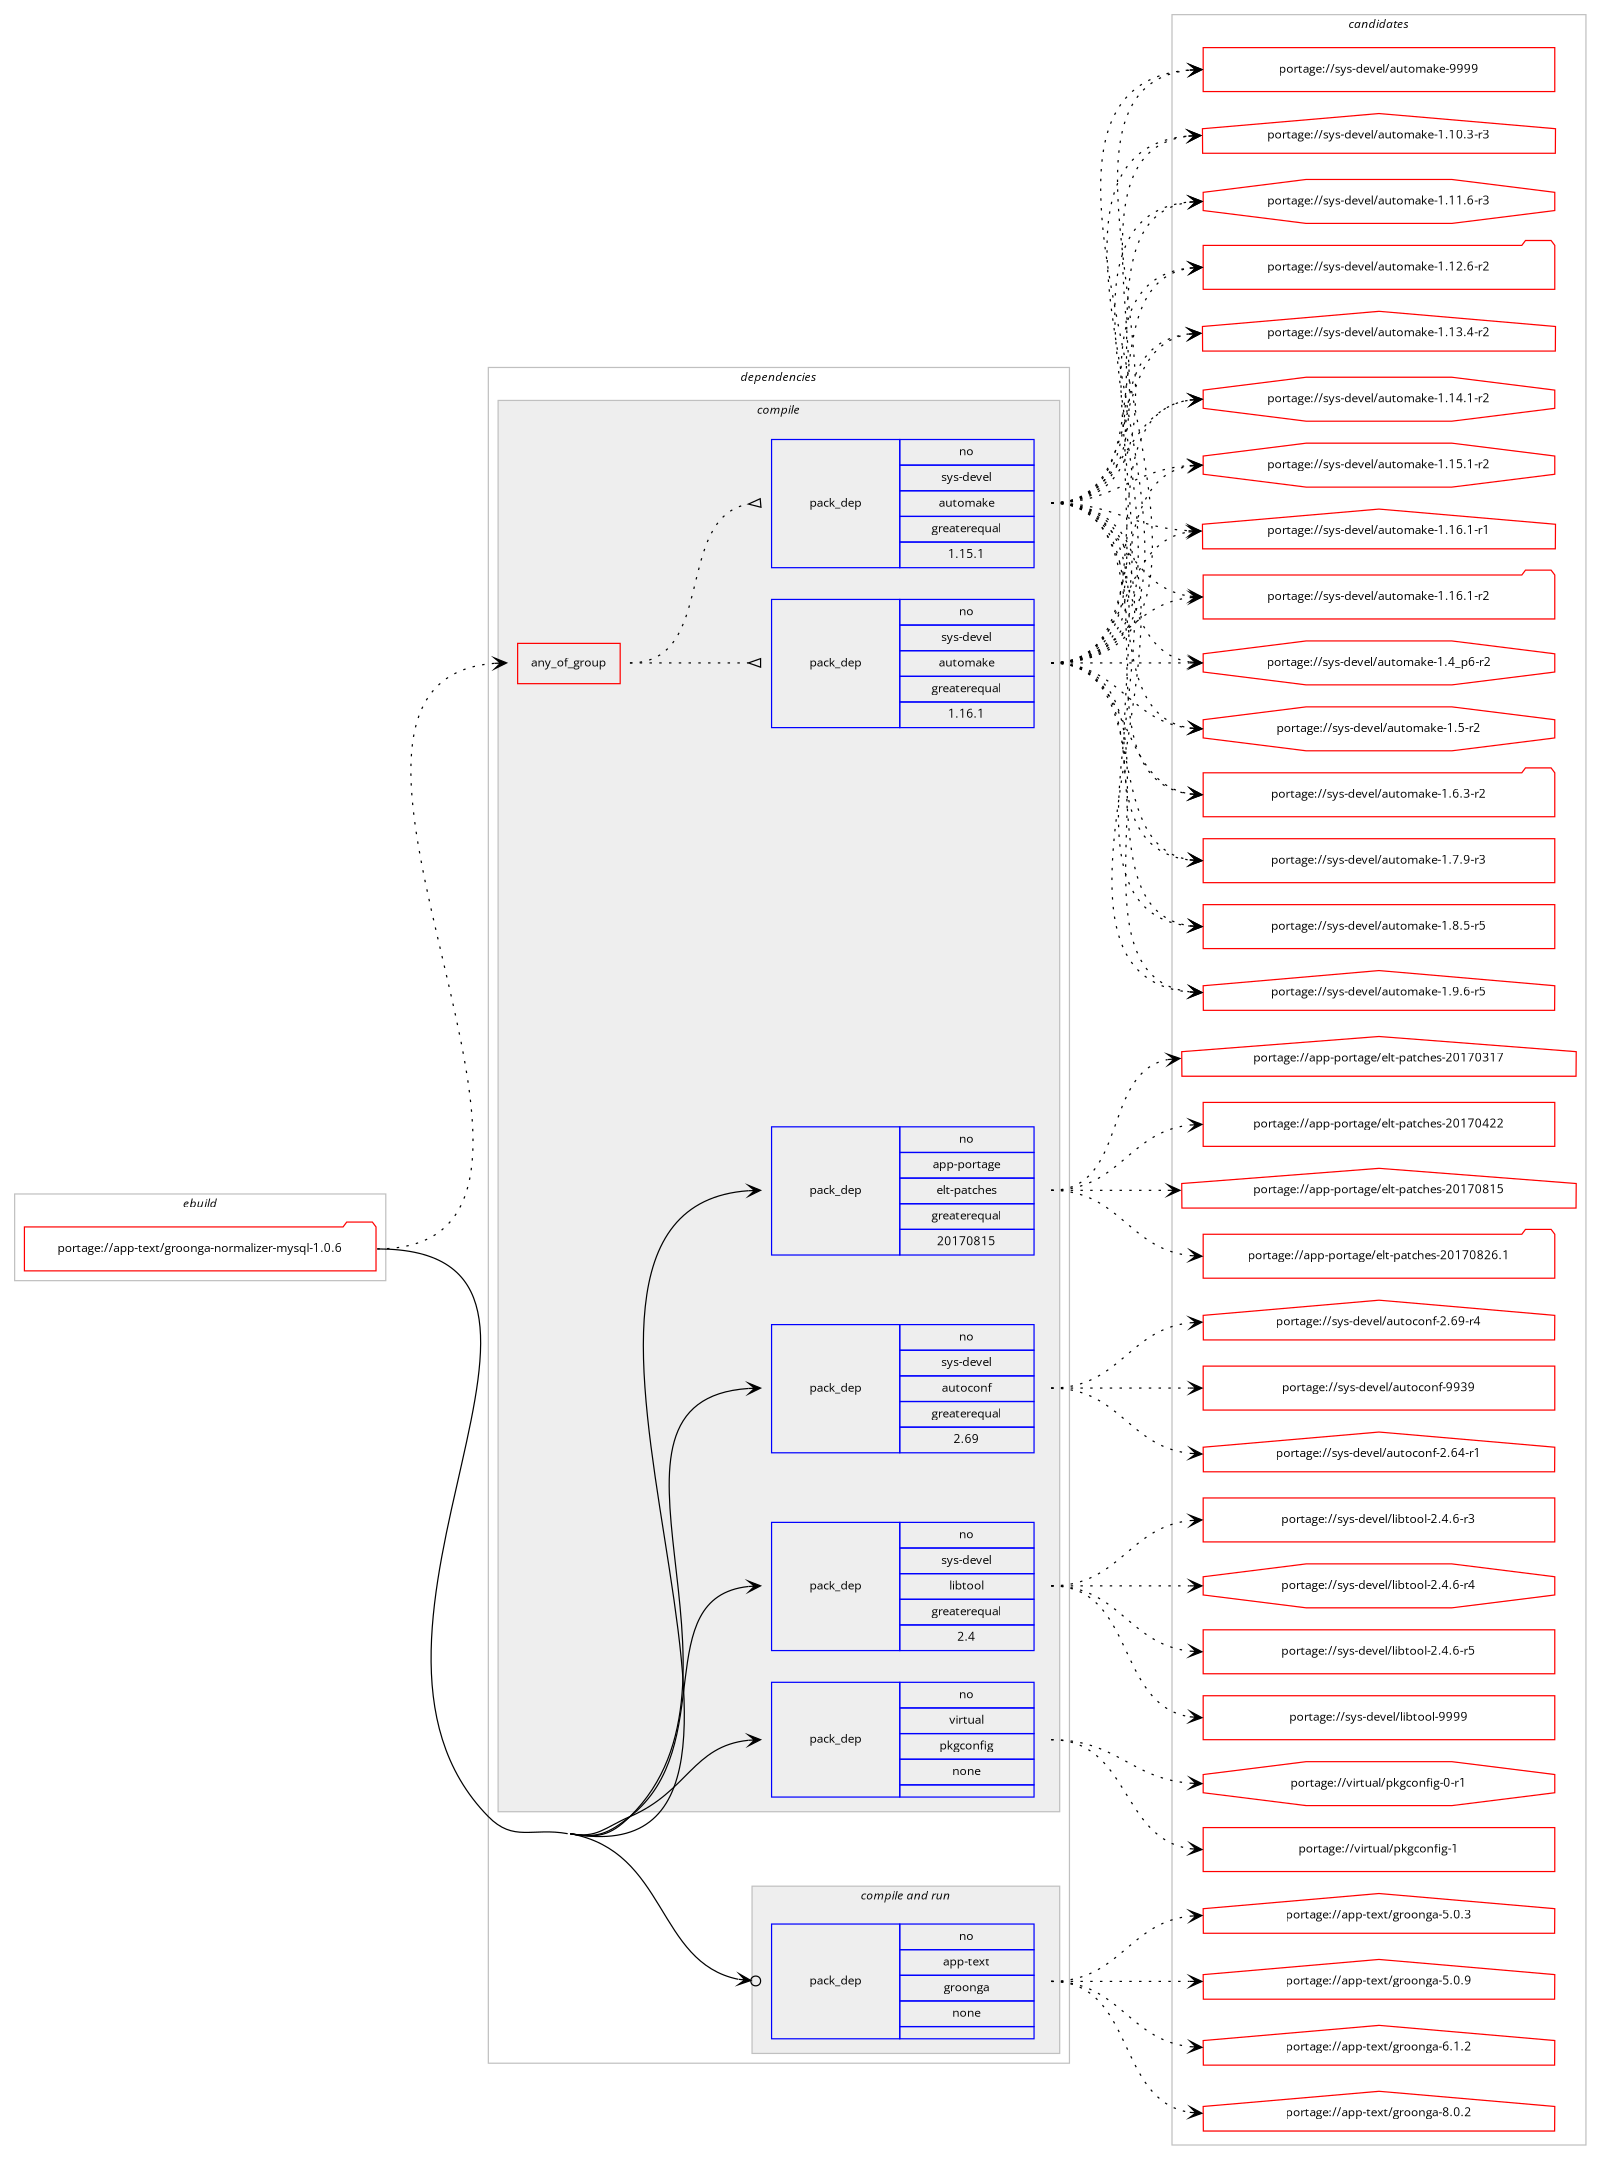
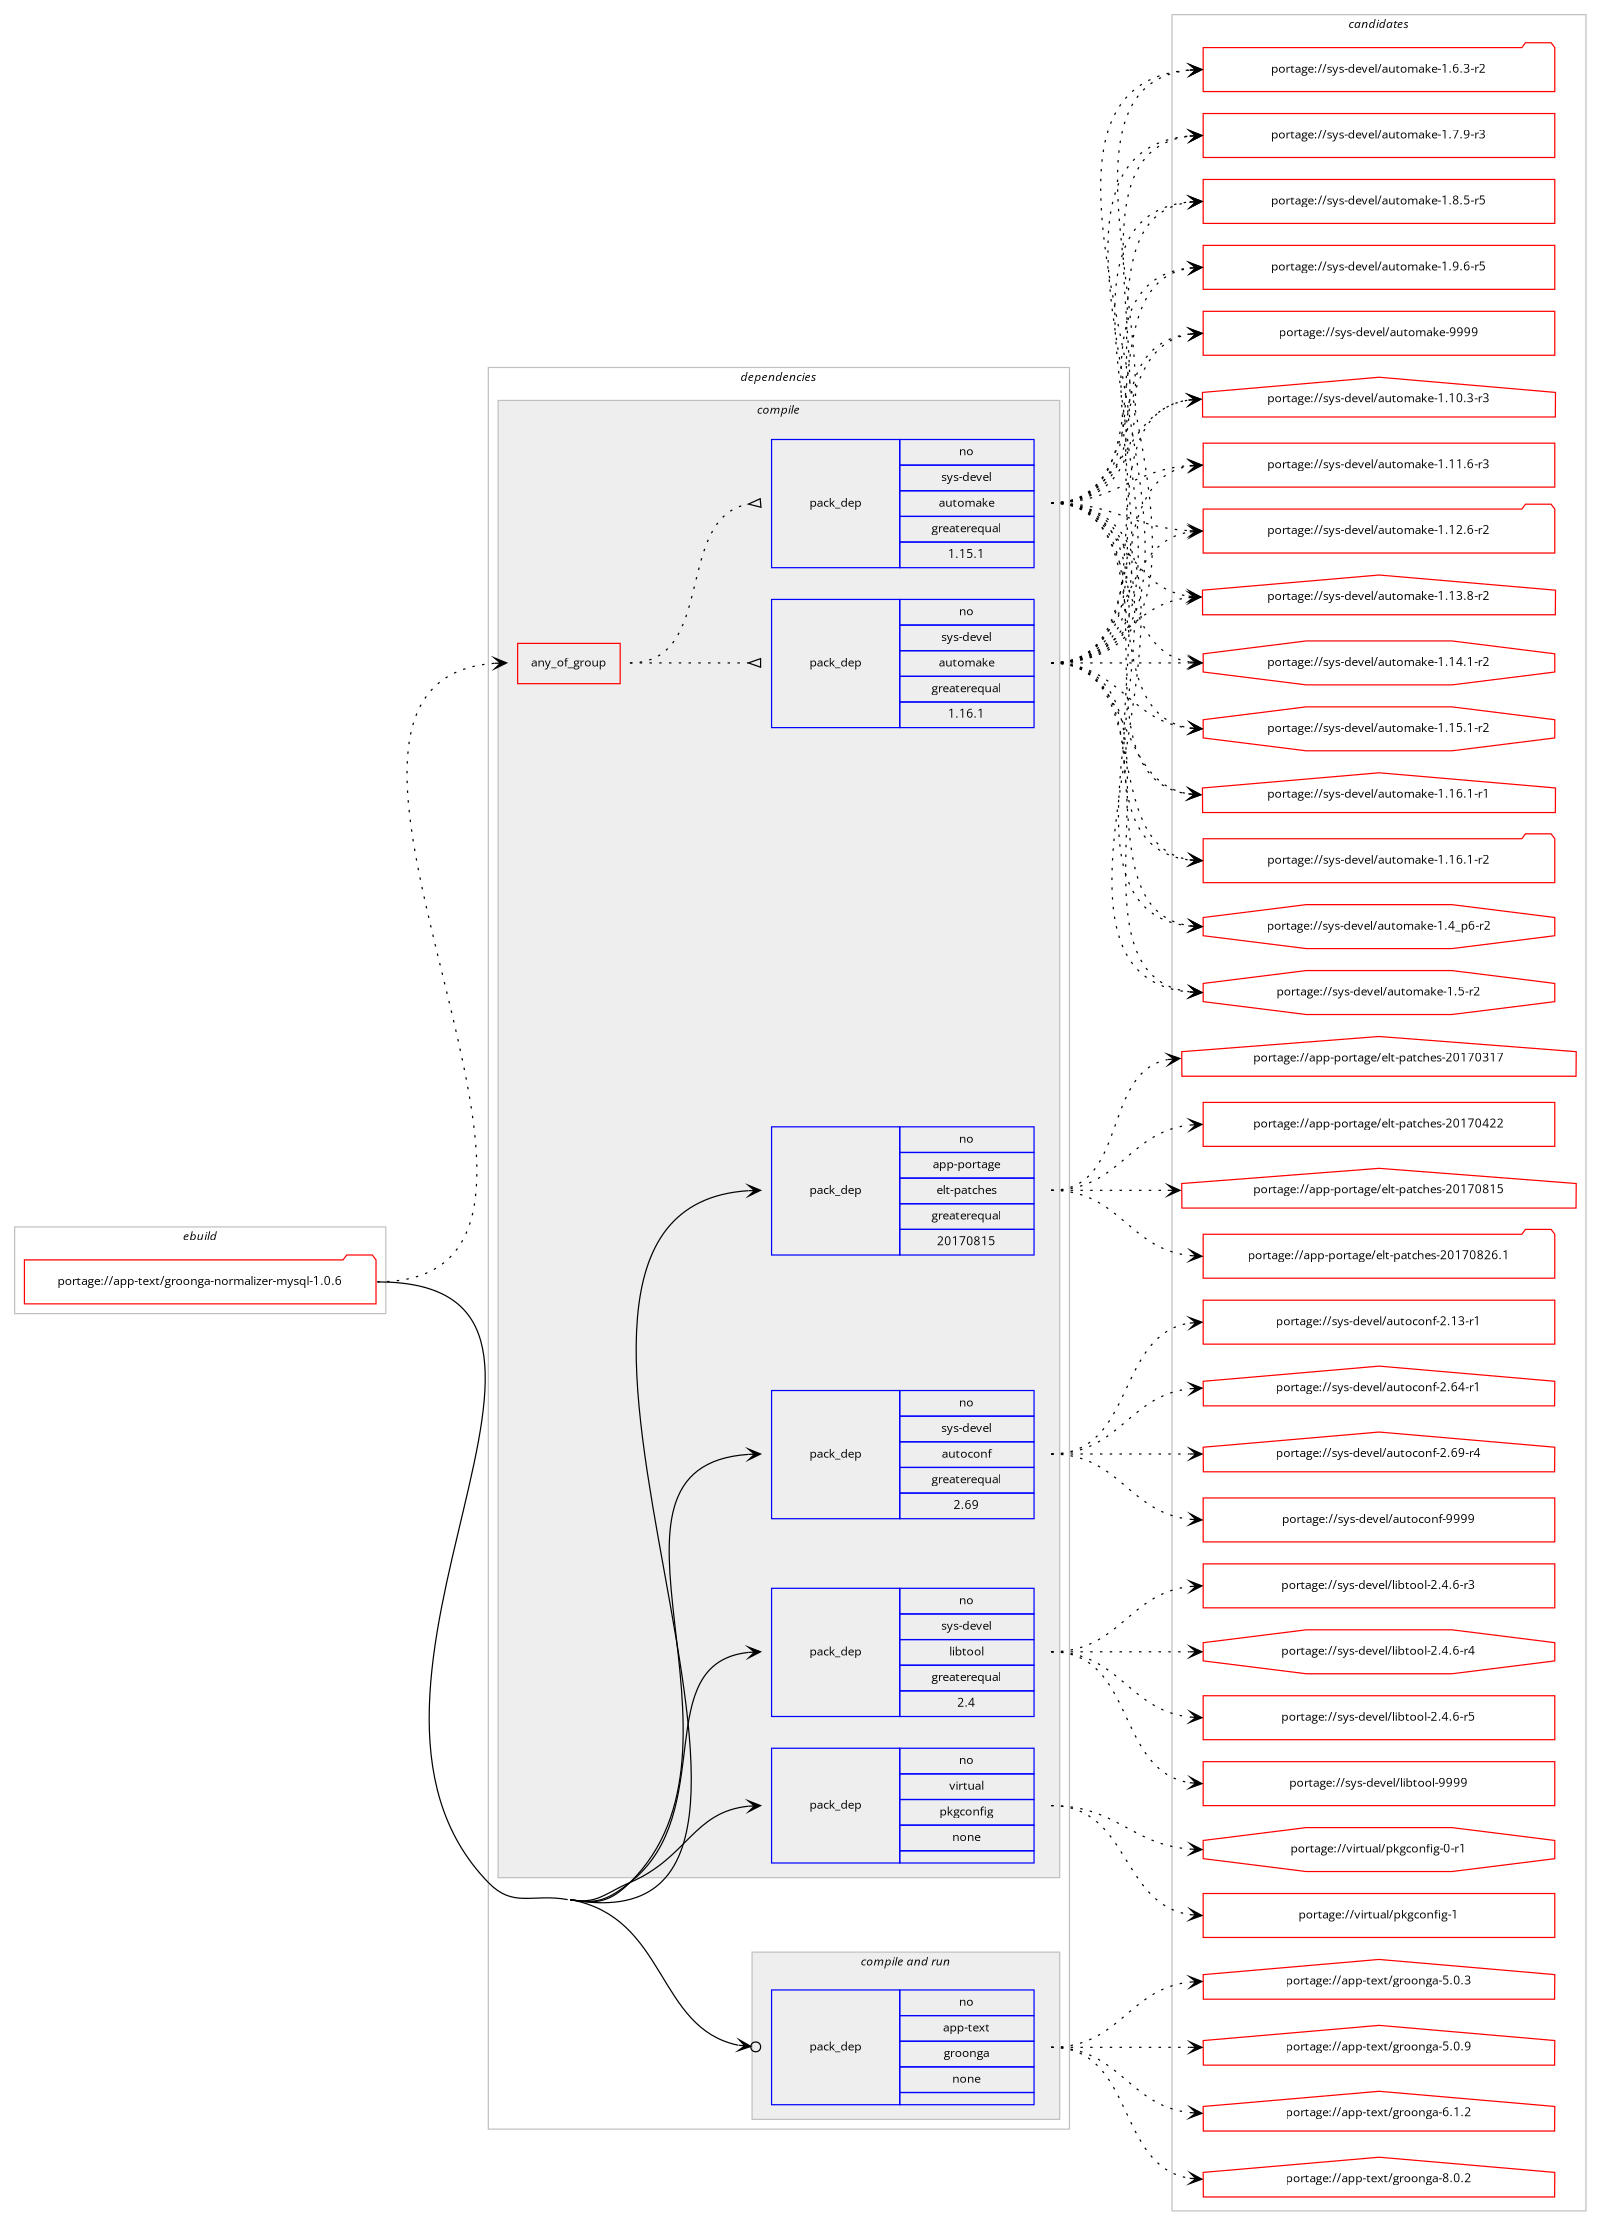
(1379, 201) -> (1379, 465)
(1379, 333) -> (1379, 597)
(1379, 993) -> (1379, 267)
none -> (1379, 1322)
(1379, 1388) -> (1379, 1520)
